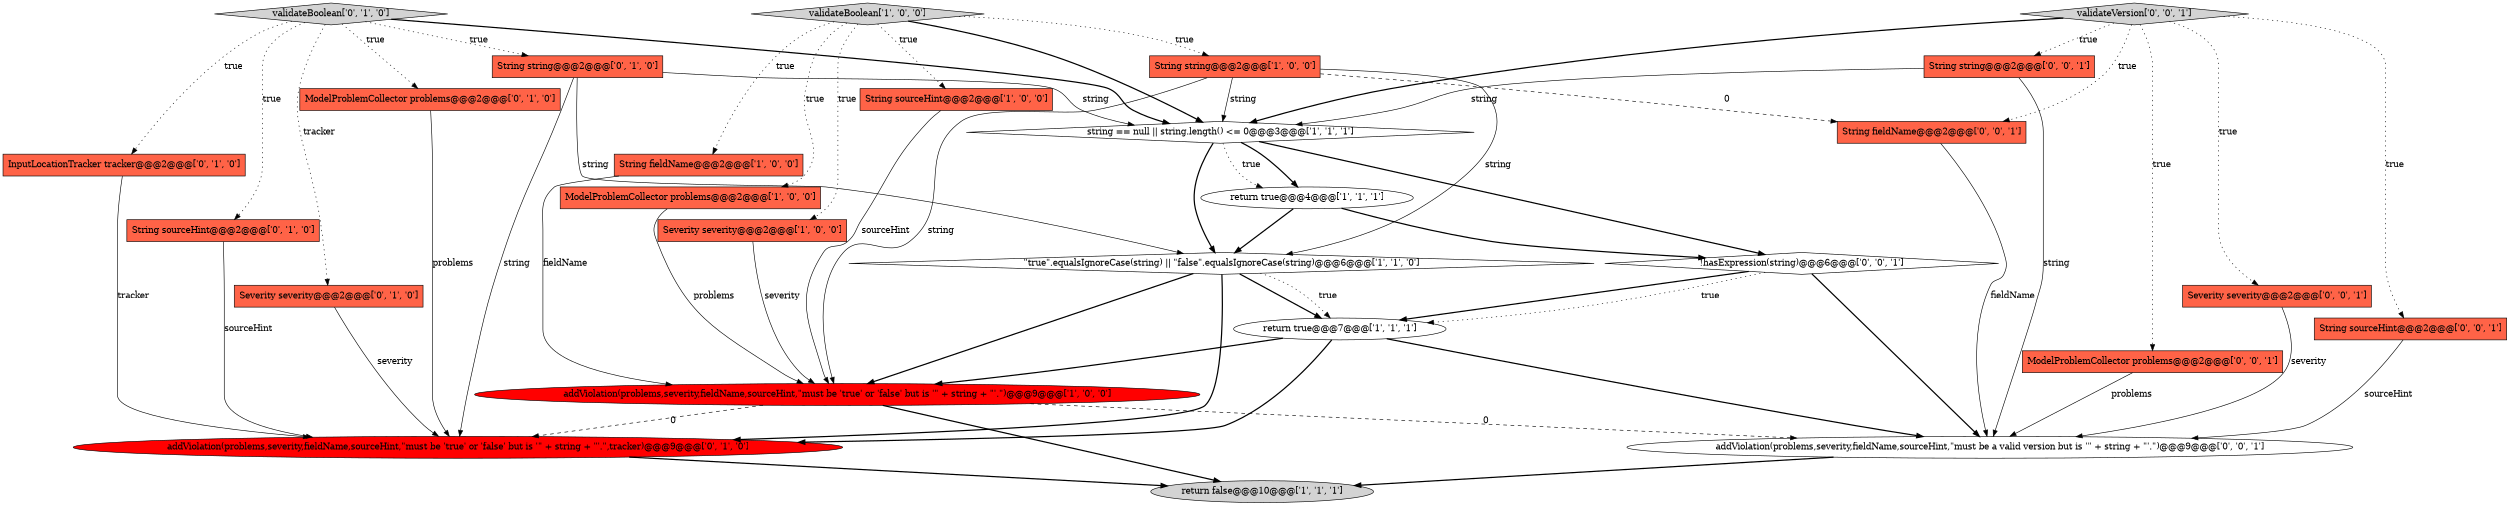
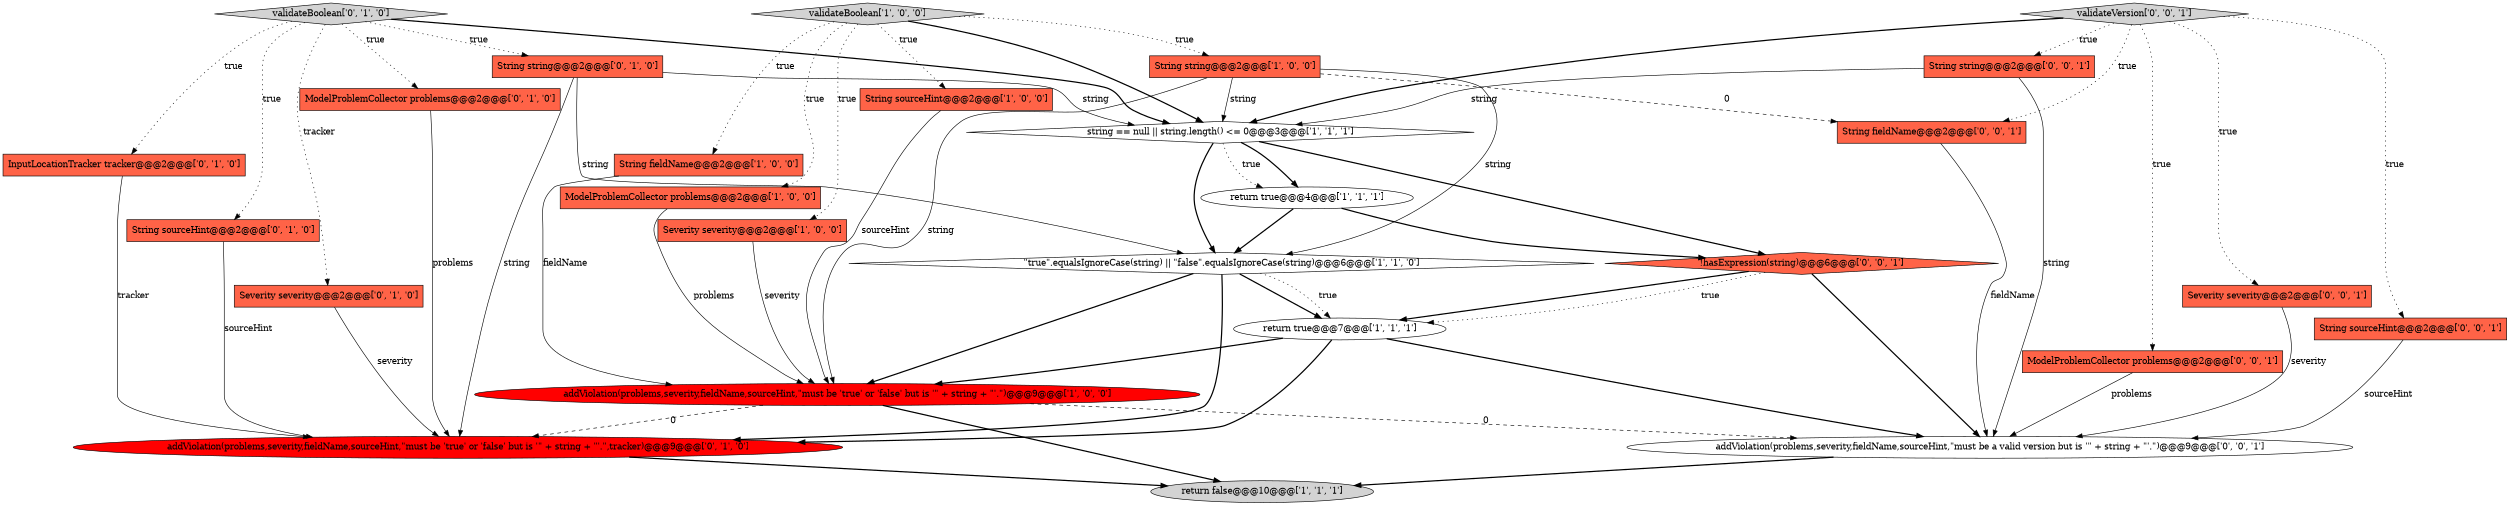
(1802, 263) -> (1802, 263)
